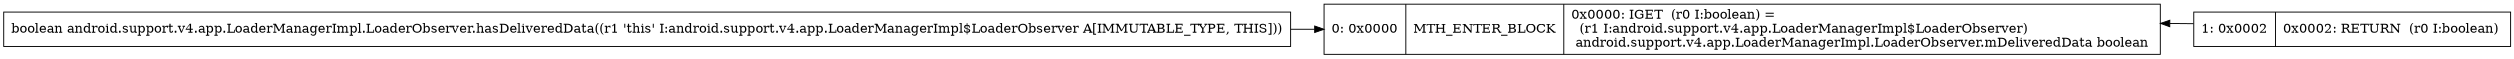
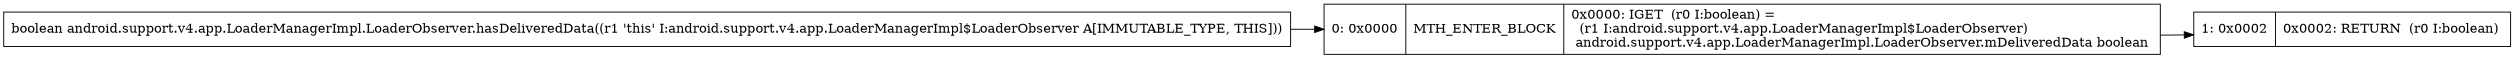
(2182, 24) -> (2172, 35)
